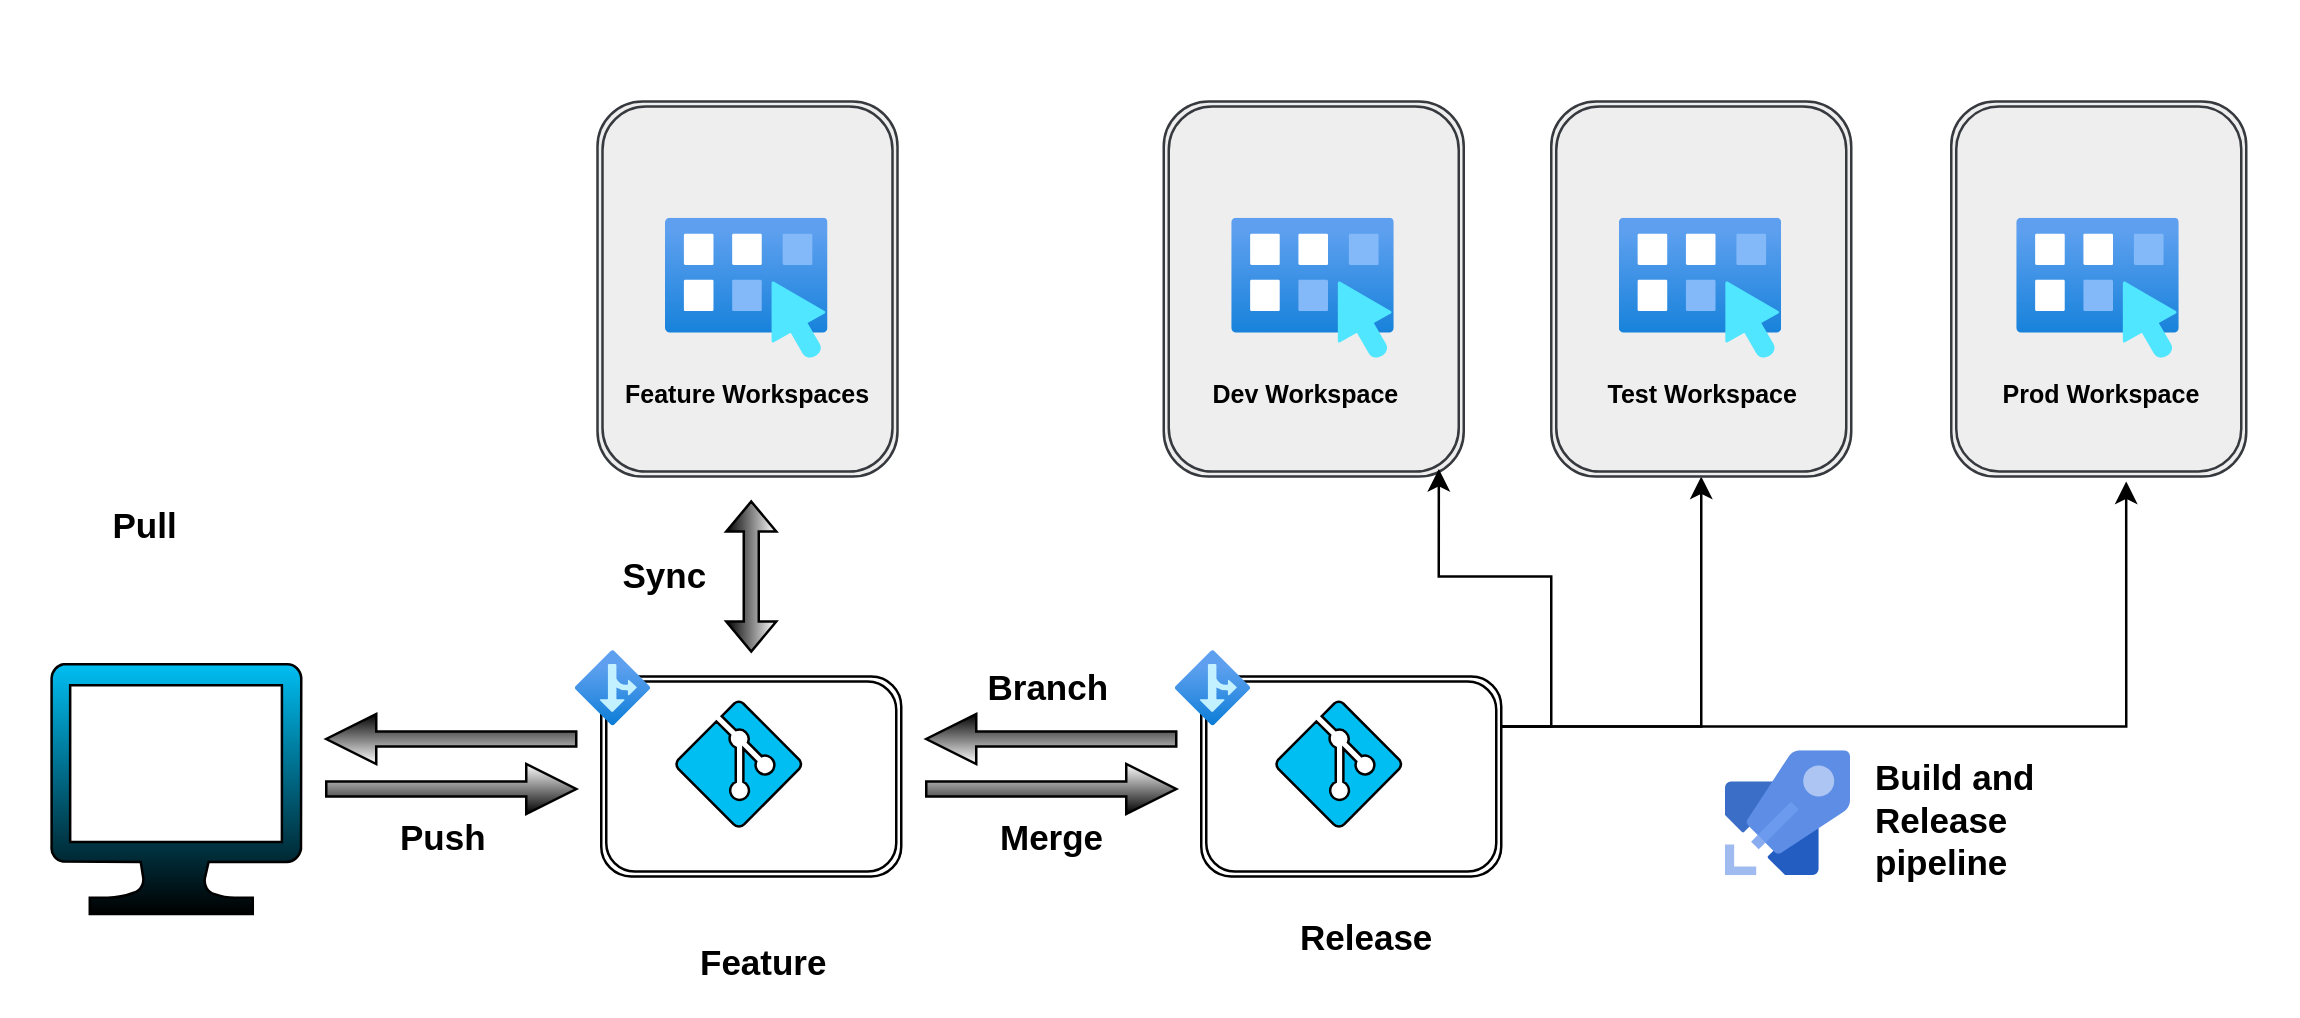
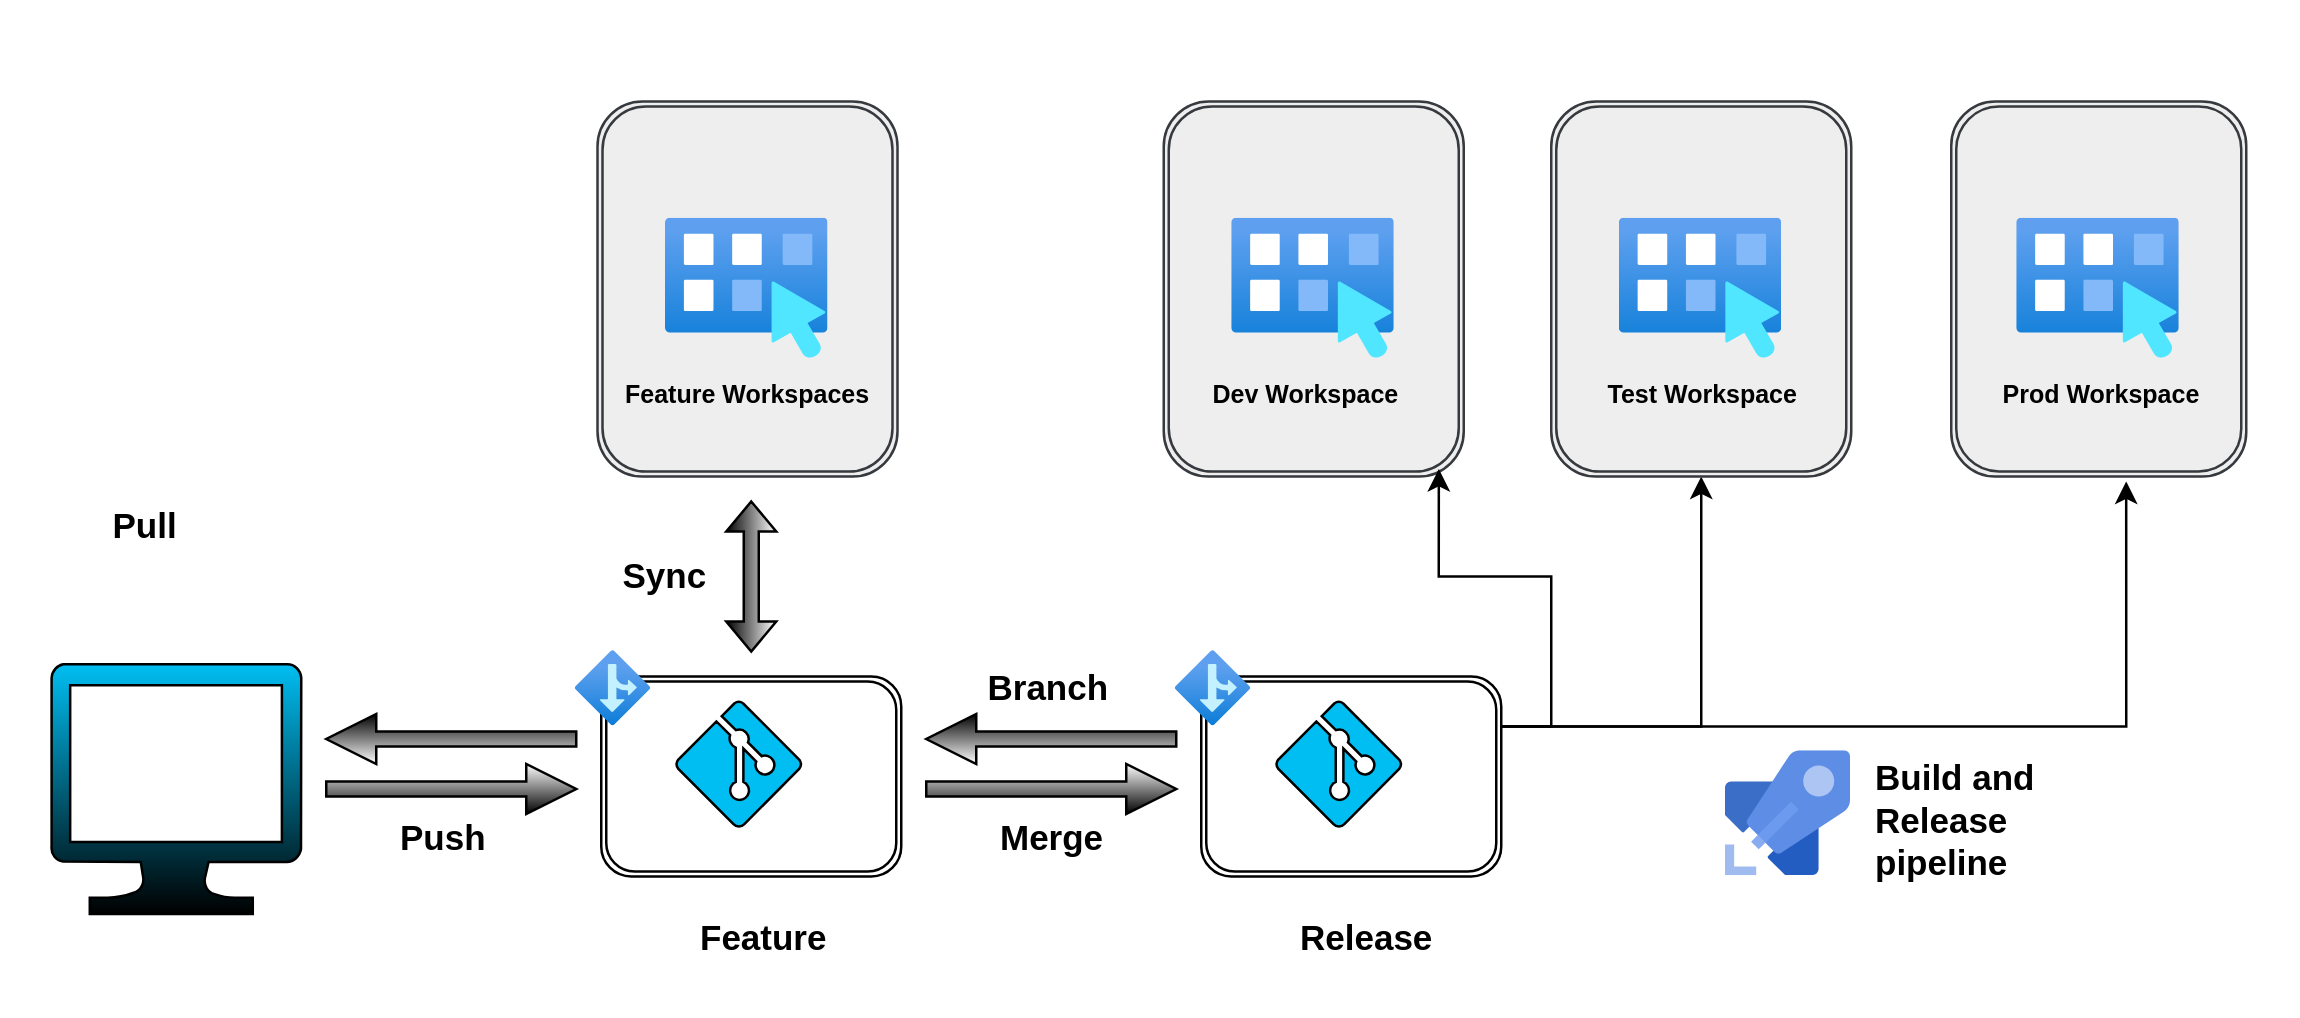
(751, 964) -> (751, 939)
